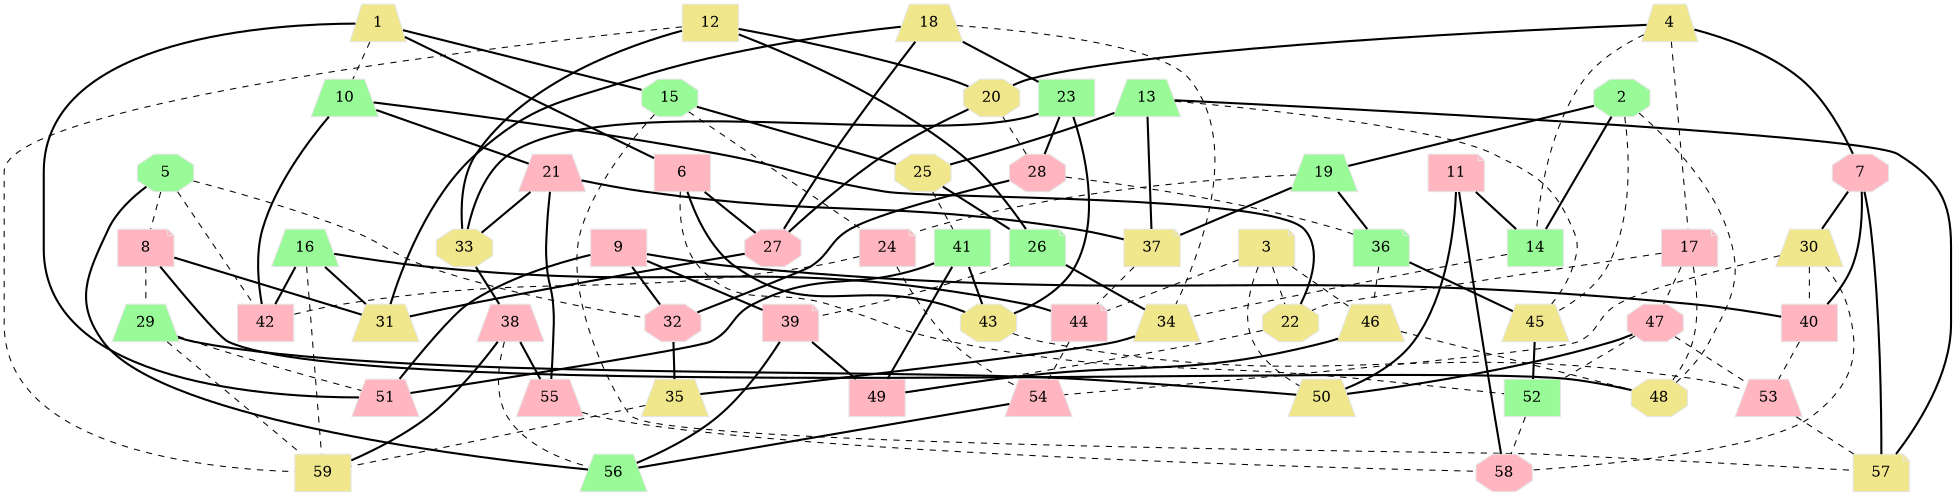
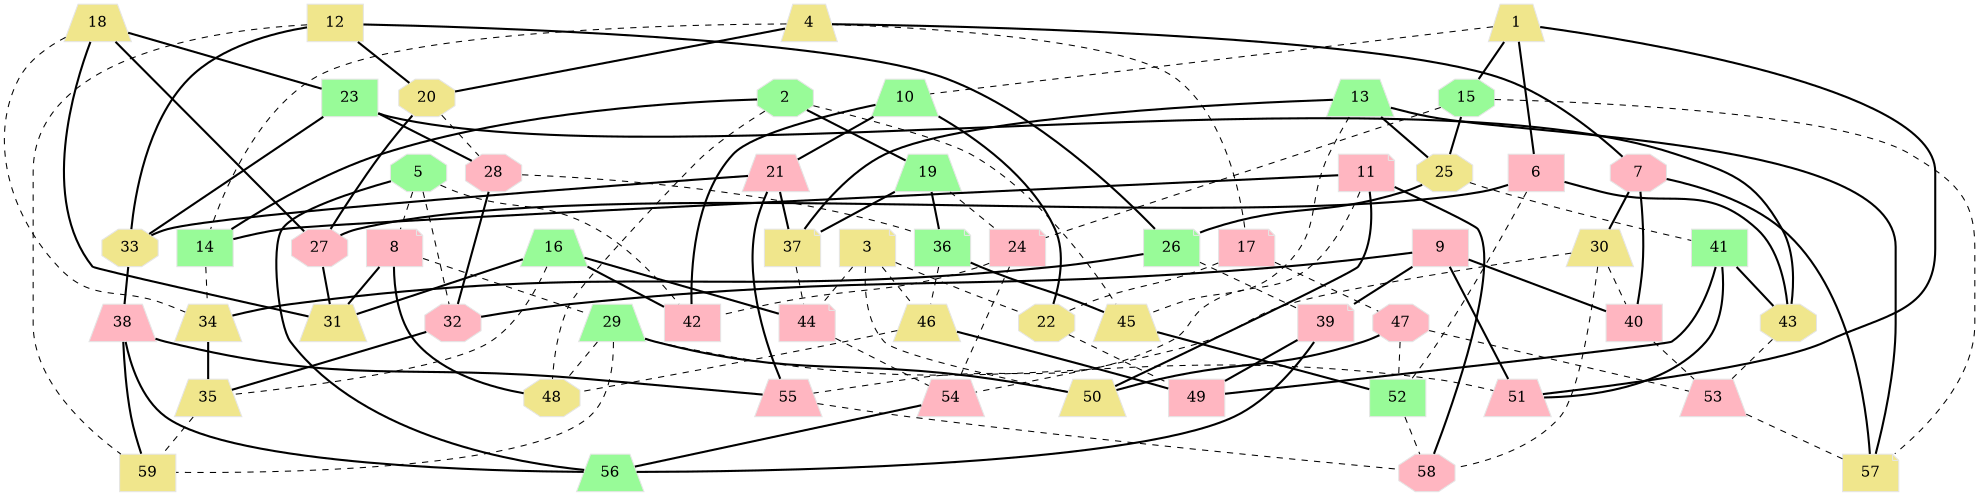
(1696, 326) -> (582, 361)
none -> (1163, 345)
(315, 370) -> (428, 364)
(514, 425) -> (328, 458)
